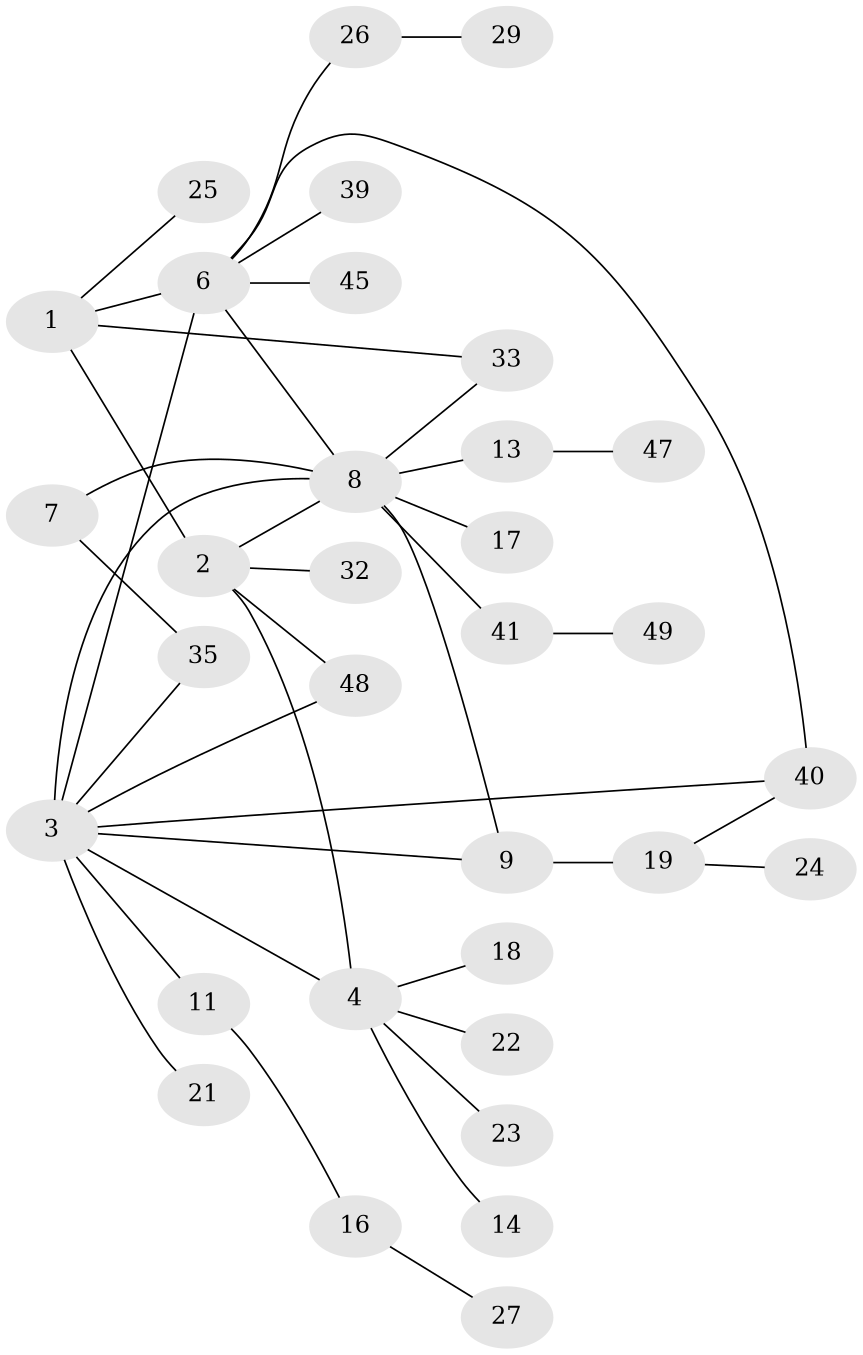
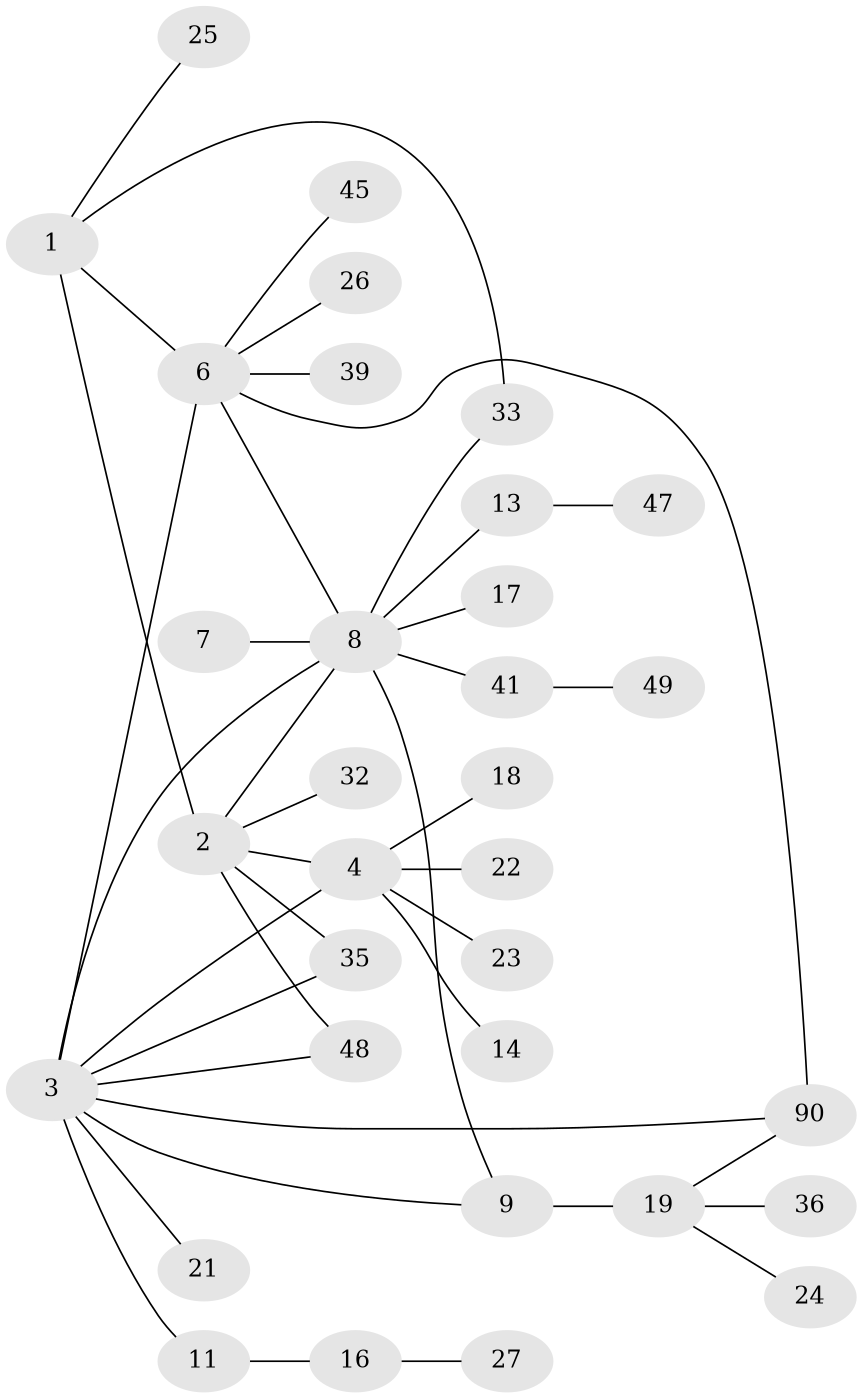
(507, 37) -> none
(131, 589) -> (280, 902)
(810, 778) -> (810, 1115)
none -> (810, 1206)
